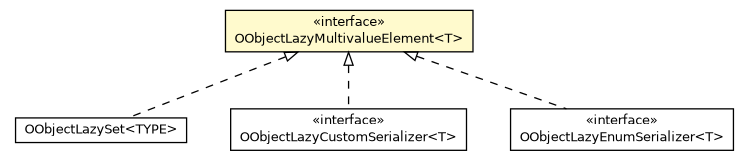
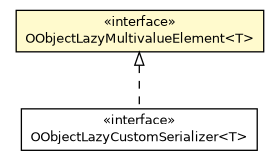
(101, 130) -> none
(622, 130) -> none
